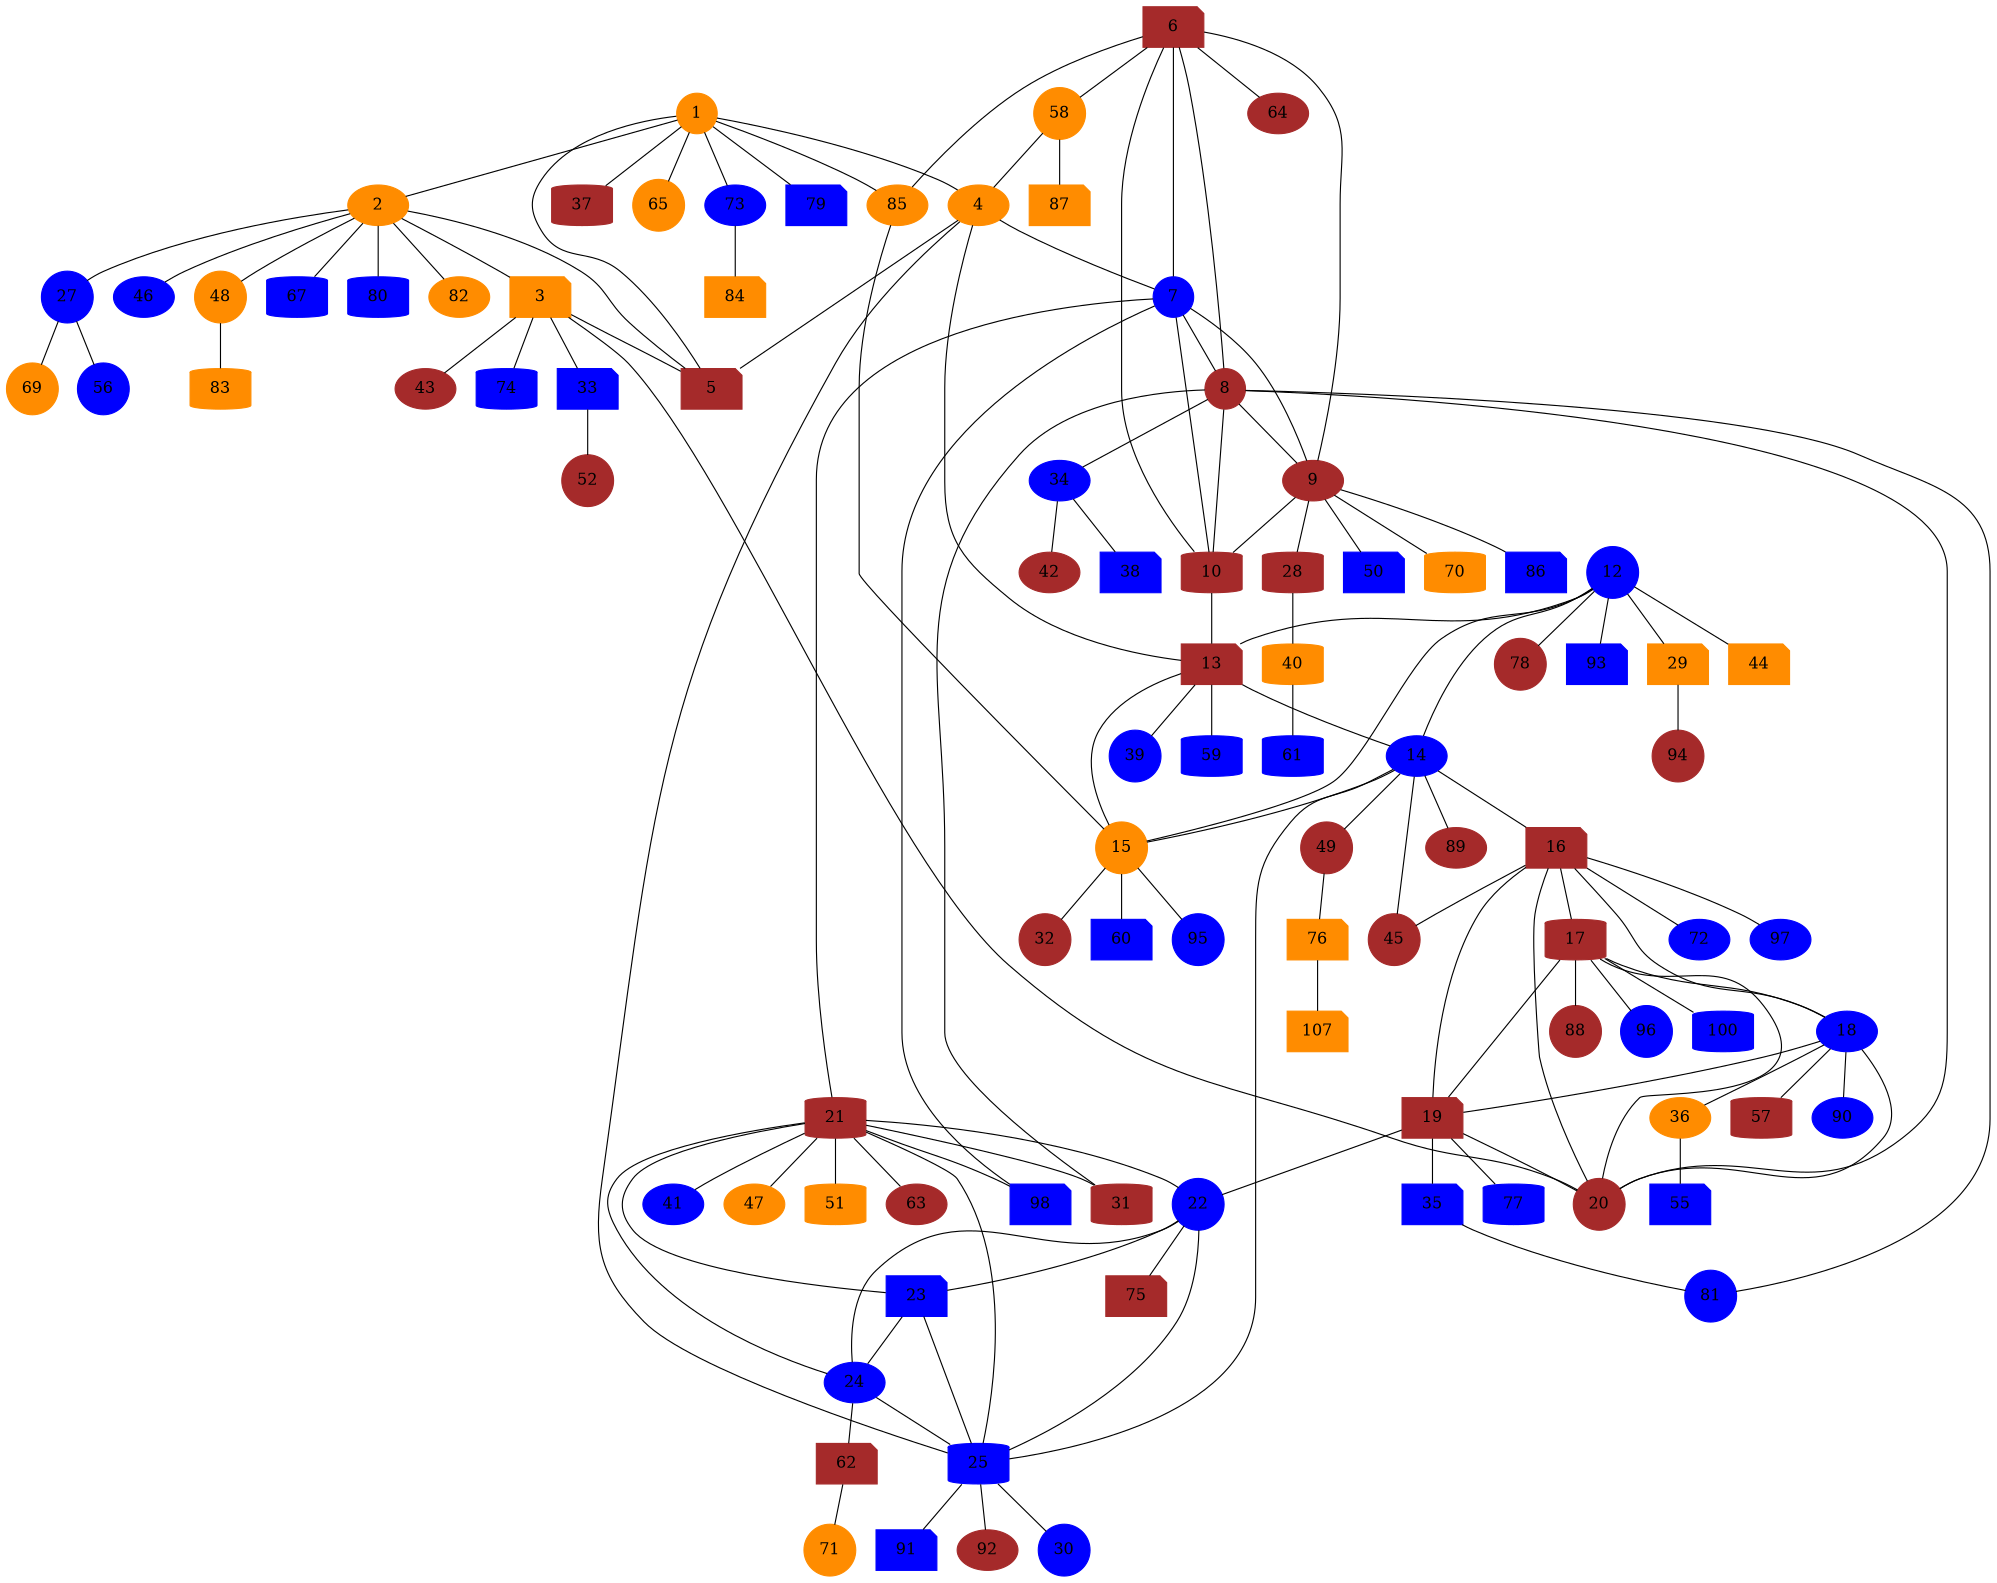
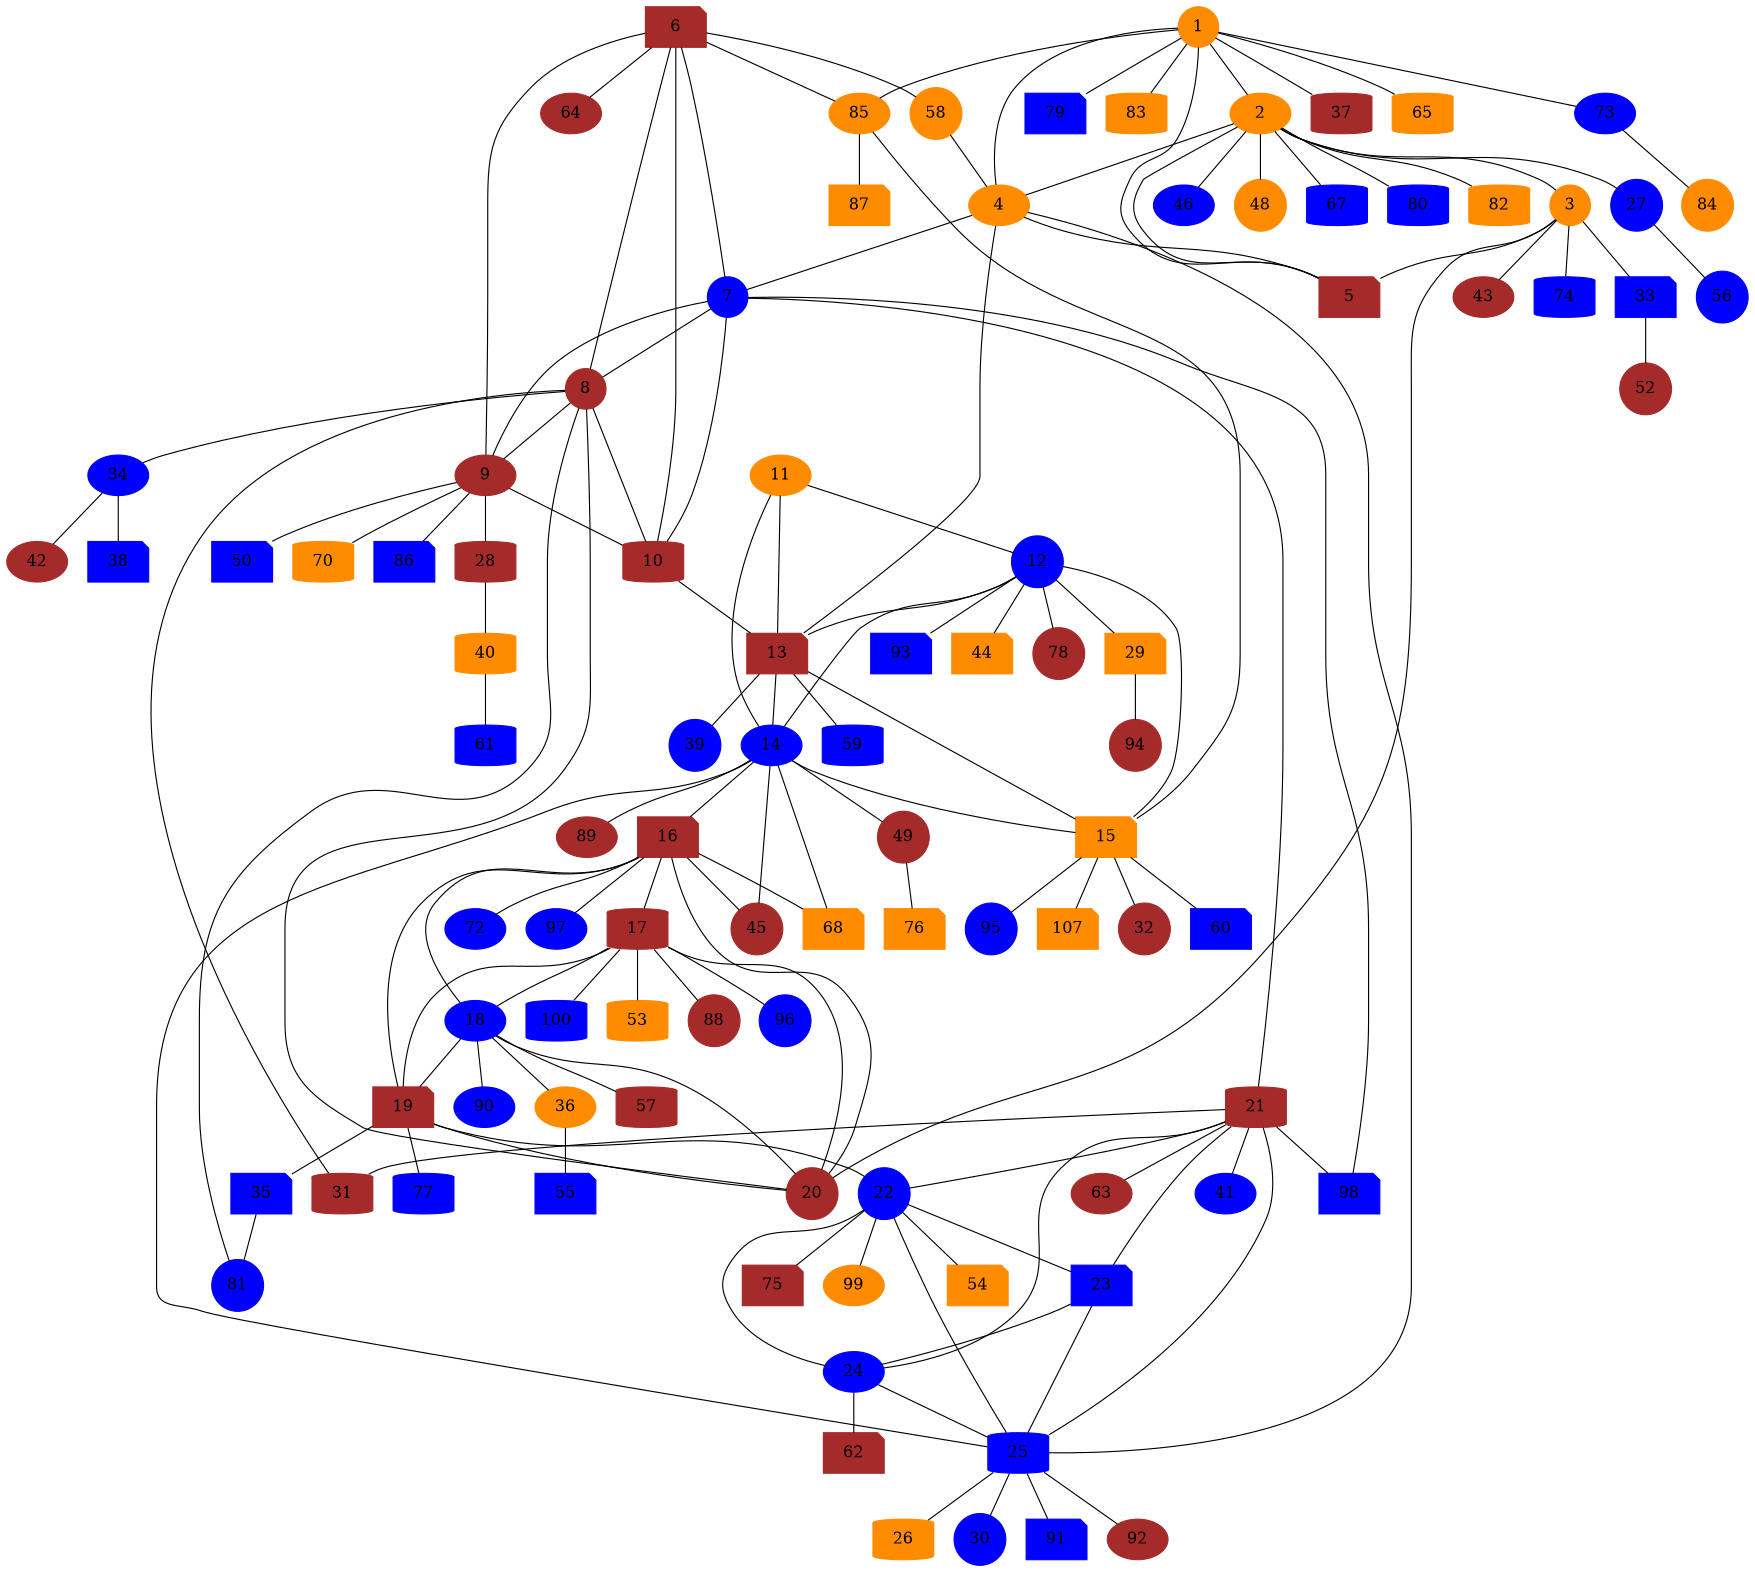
none -> (1130, 159)
(1060, 162) -> (859, 159)
(659, 205) -> (1423, 113)
(459, 297) -> (1499, 205)
(540, 297) -> (1570, 205)
(735, 297) -> (1708, 205)
(220, 346) -> (1169, 68)
(32, 389) -> none
none -> (781, 475)
(1122, 848) -> (1106, 837)
none -> (834, 929)
(1318, 986) -> (1087, 883)
none -> (638, 1021)
(754, 1204) -> none
(835, 1204) -> none
none -> (854, 1285)
none -> (978, 1285)
none -> (903, 1539)
(830, 1550) -> none
